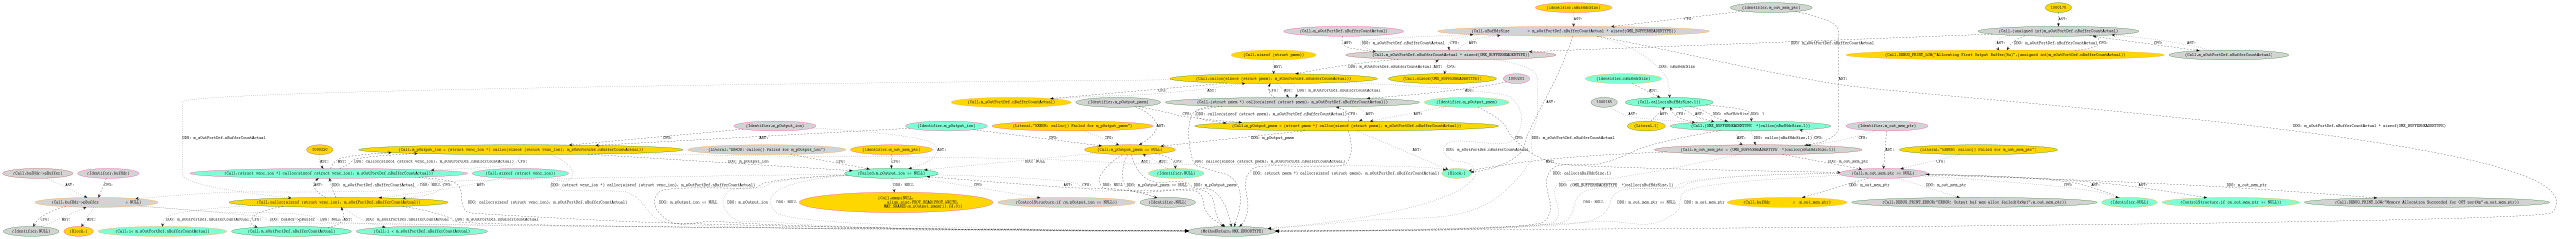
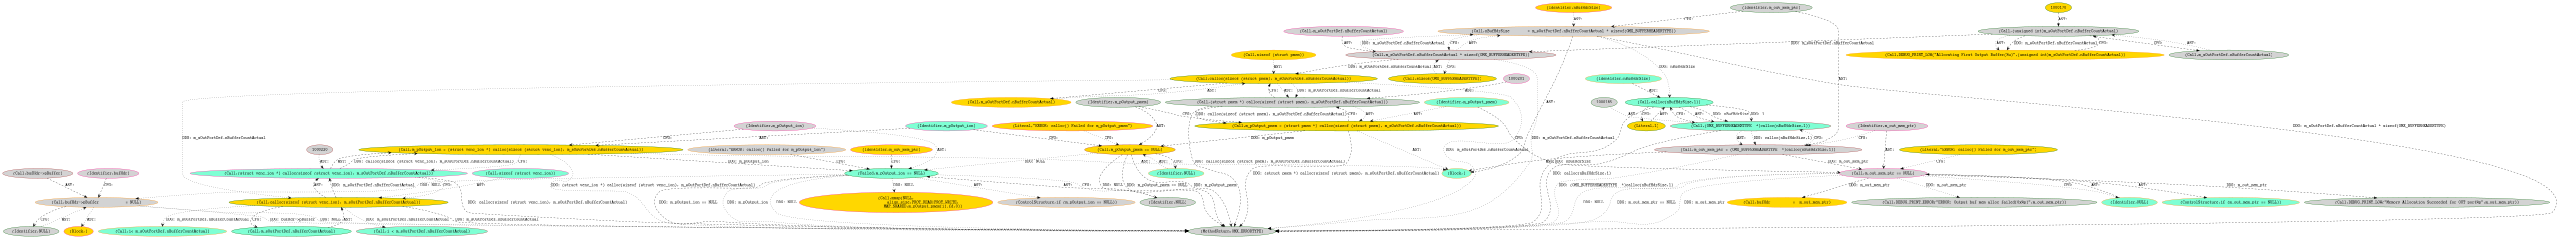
none -> (1641, 113)
(320, 150) -> (320, 150)
(509, 180) -> (509, 180)
(979, 185) -> (979, 185)
(66, 187) -> (66, 187)
none -> (1533, 222)
